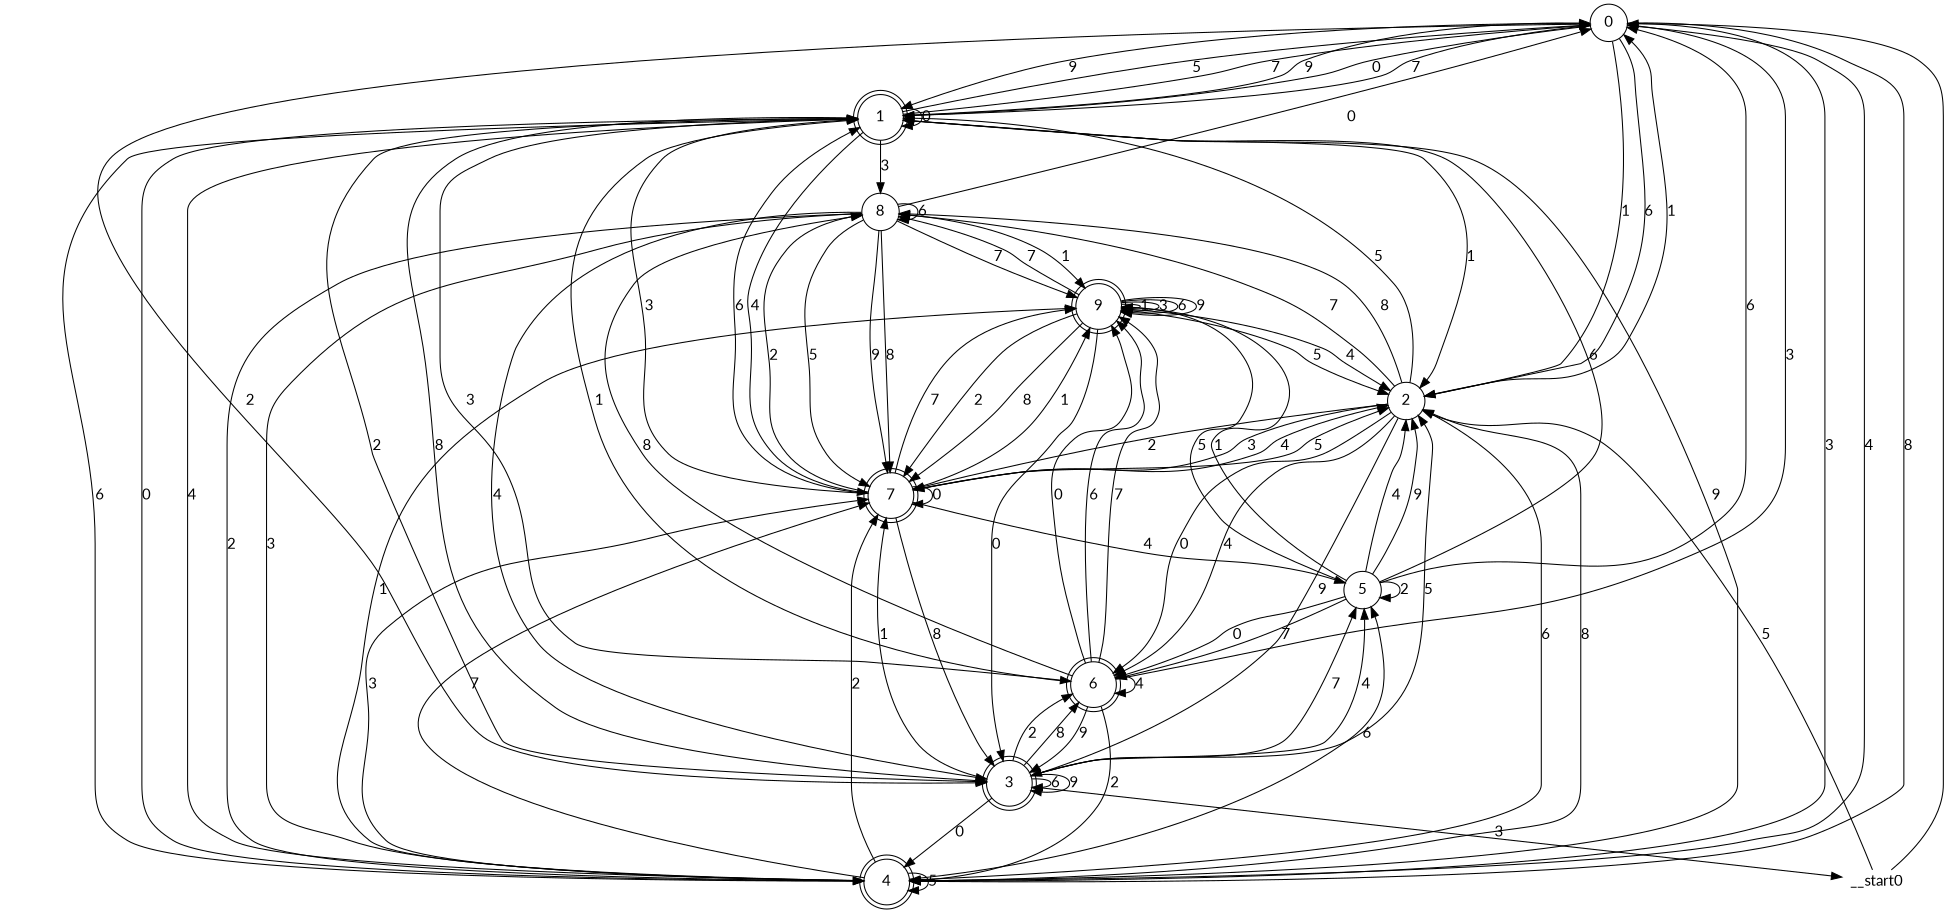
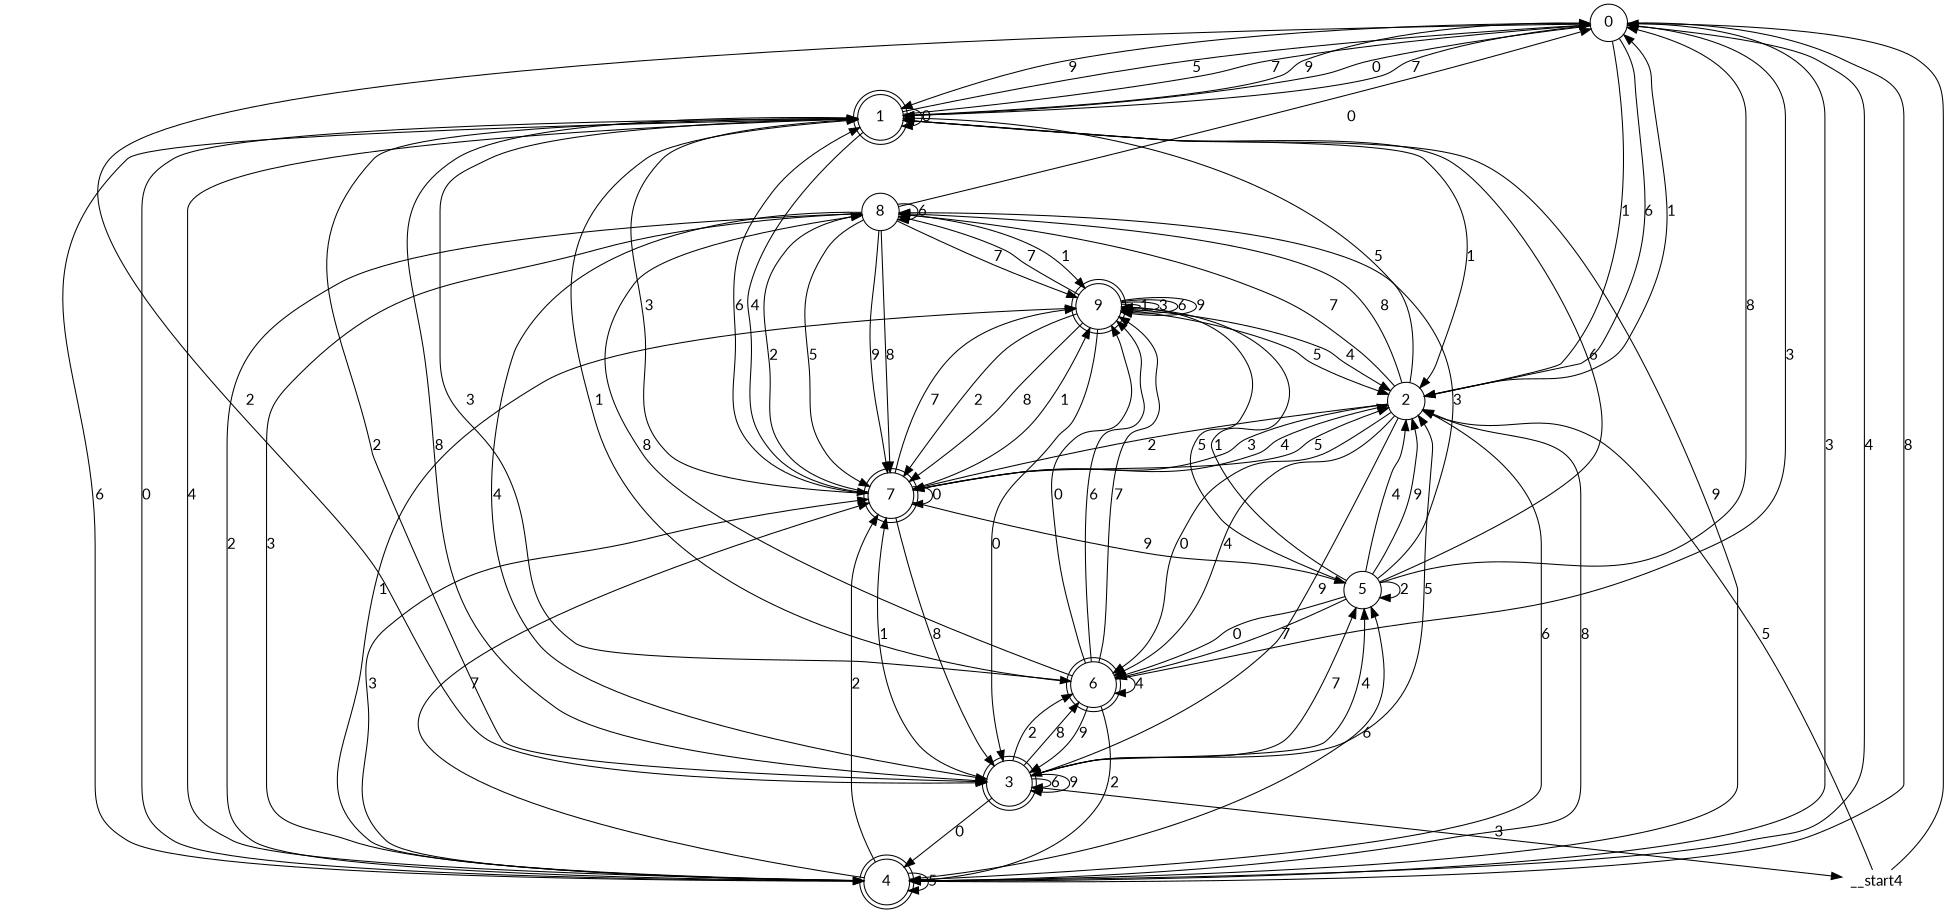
(881, 161) -> (1322, 251)
(1751, 306) -> (1751, 306)
(1148, 545) -> (1148, 545)
(1877, 882) -> (1877, 882)
